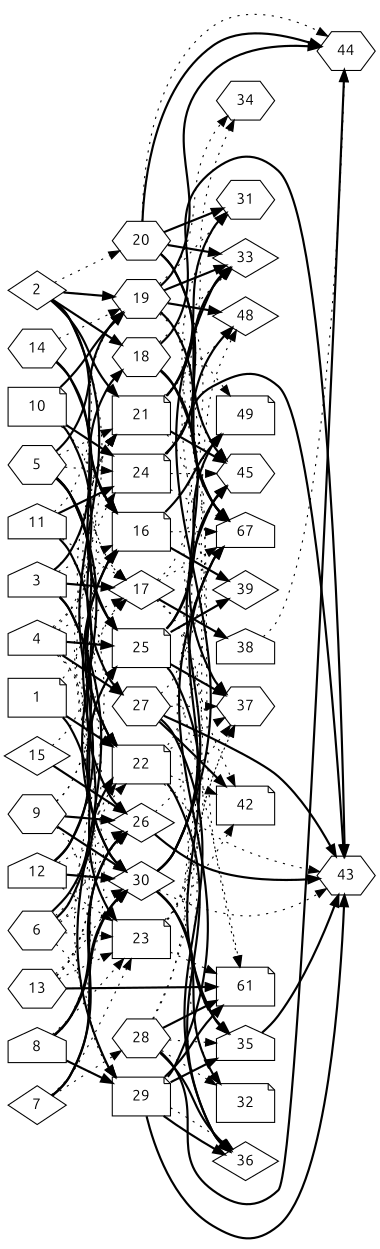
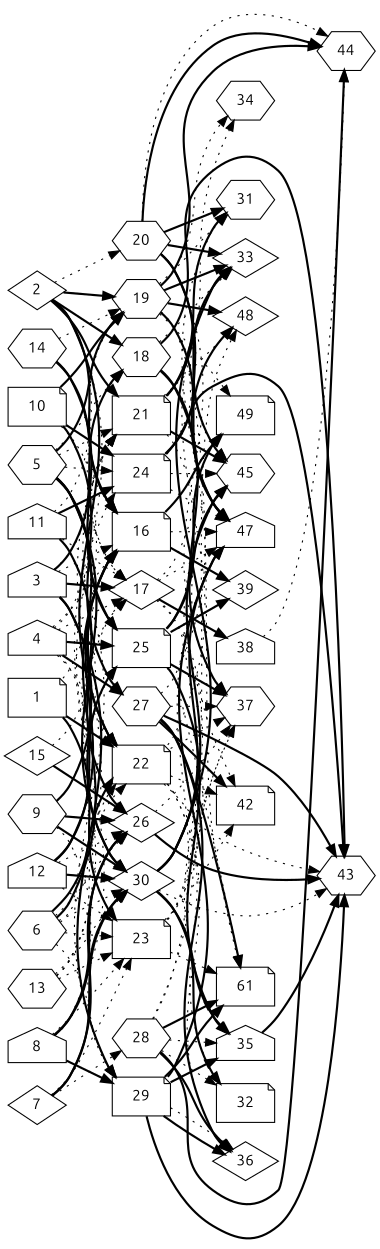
none -> (86, 416)
(246, 532) -> (246, 532)
(90, 683) -> (90, 683)
(193, 965) -> (193, 965)
(136, 988) -> (209, 834)
